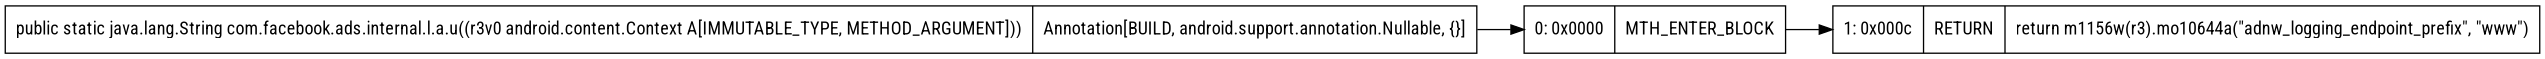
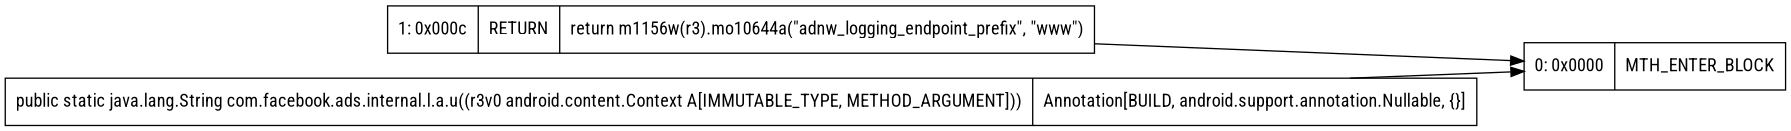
(1802, 30) -> (1303, 52)
